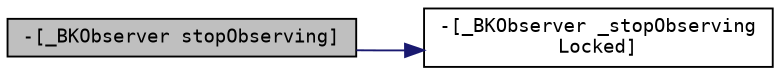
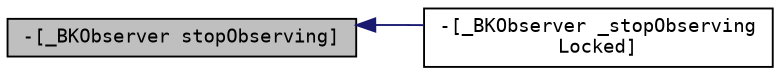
(381, 50) -> (400, 25)
